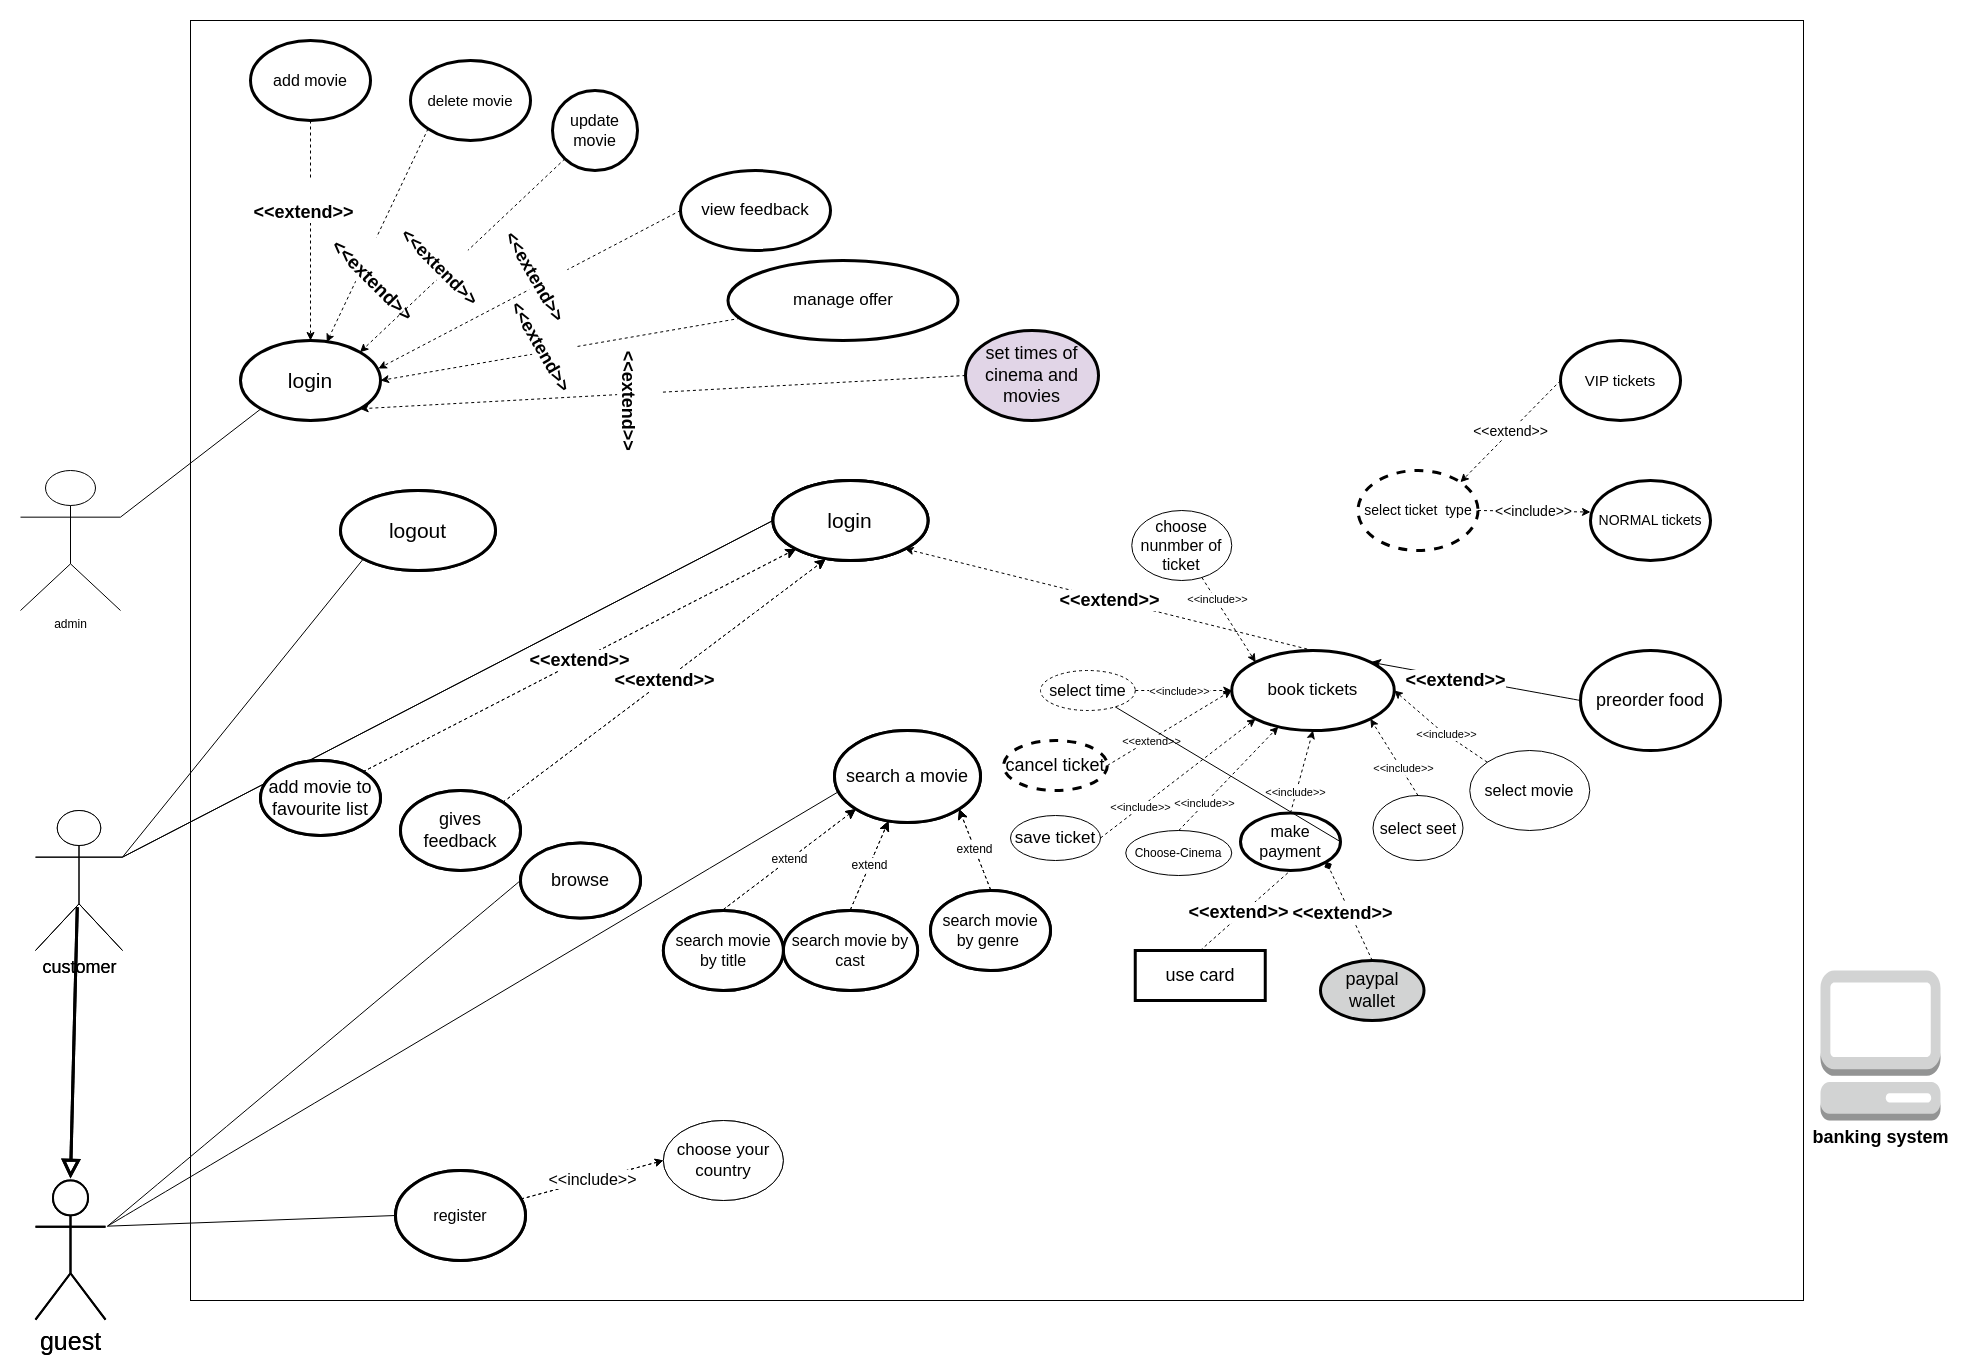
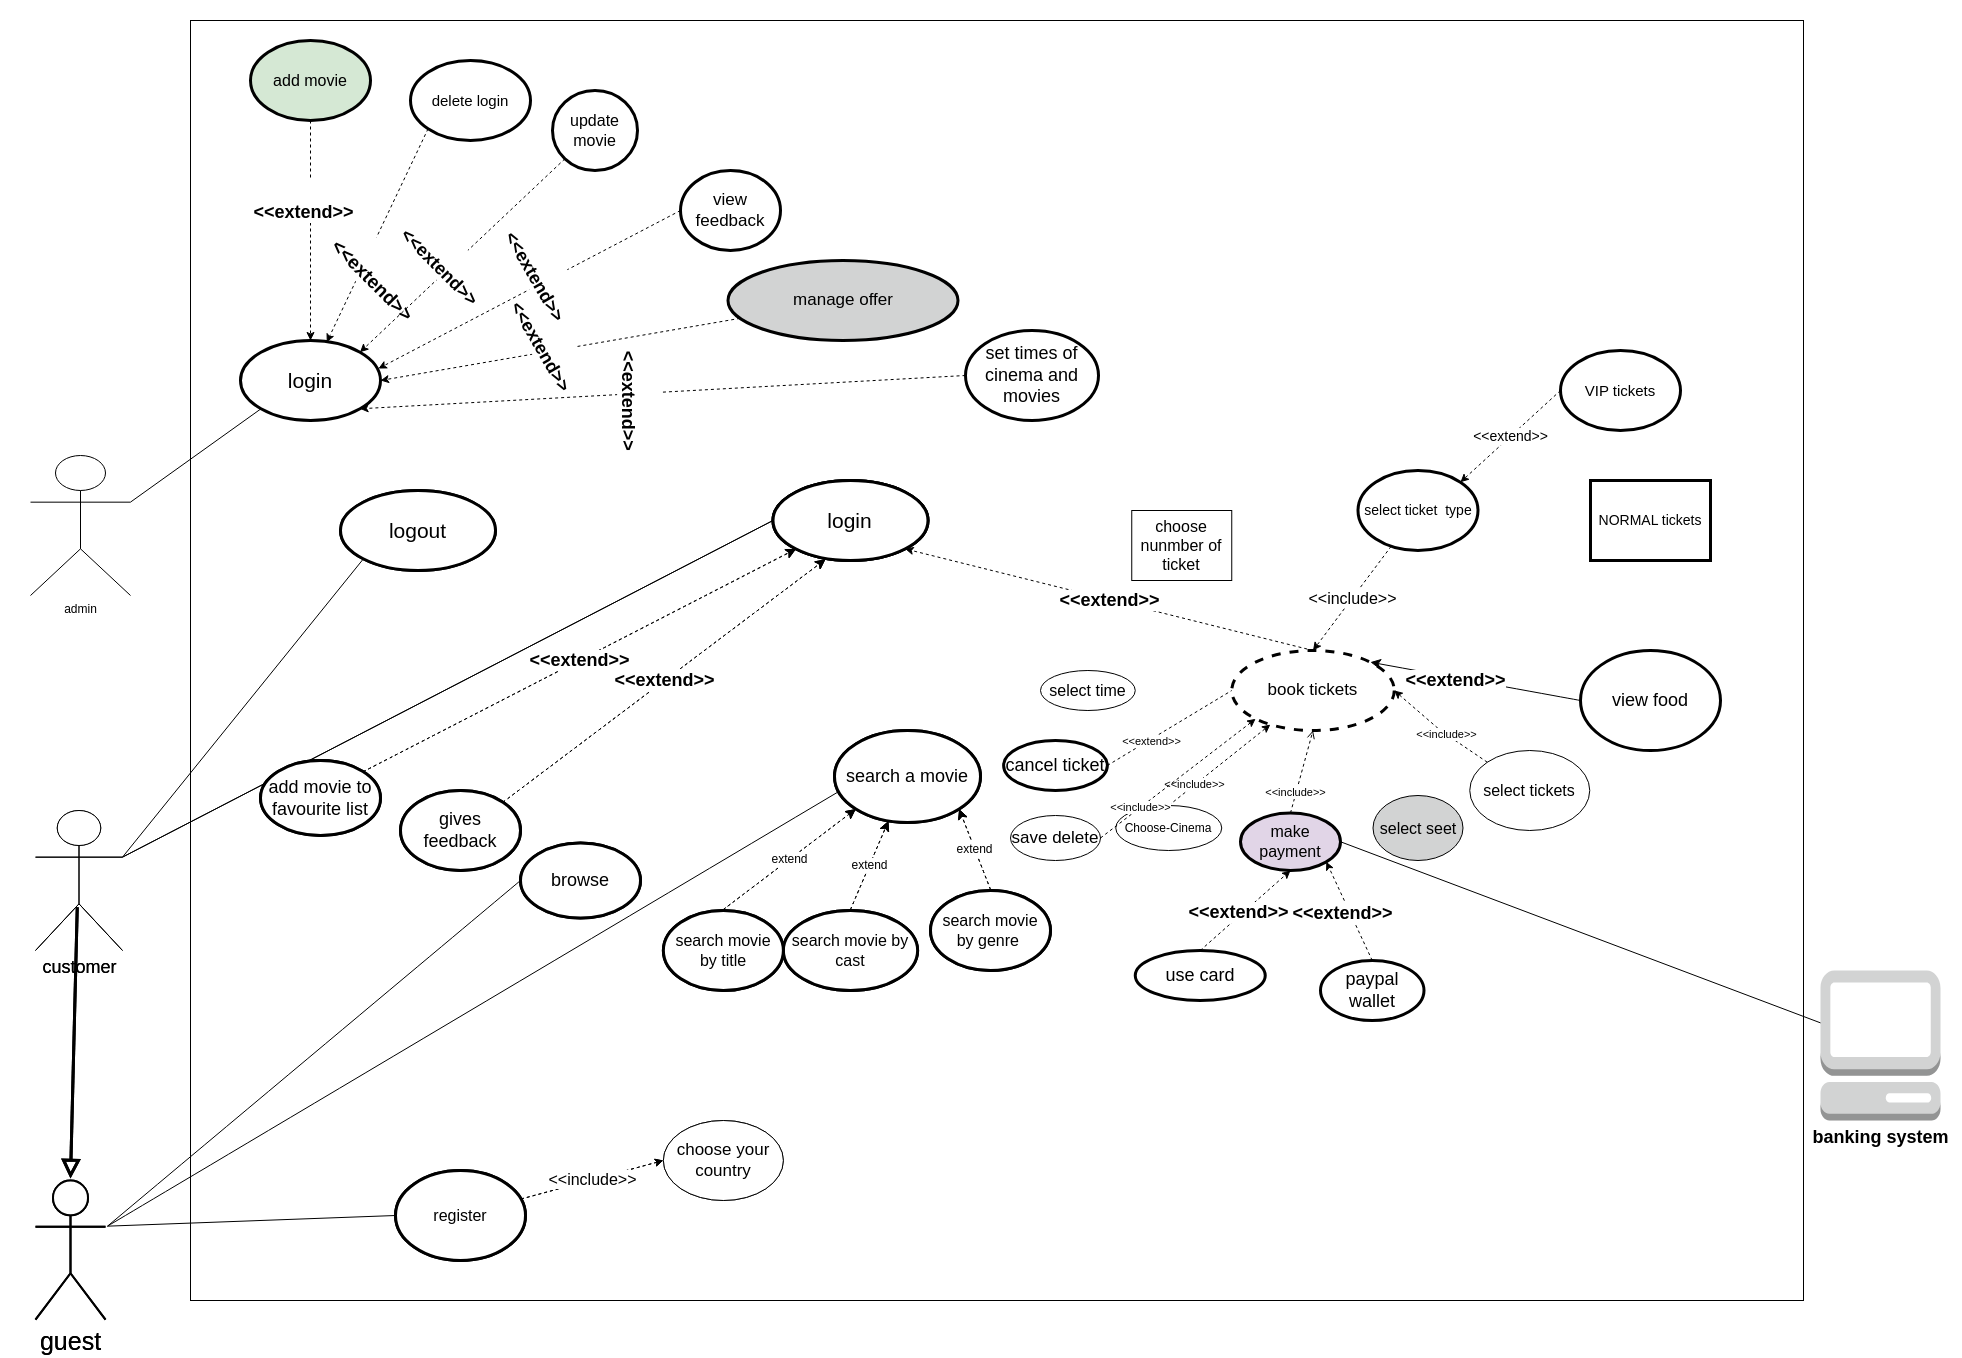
(311, 81) -> (311, 81)
(471, 101) -> (471, 101)
(756, 211) -> (731, 211)
(843, 301) -> (843, 301)
(1032, 376) -> (1032, 376)
(1621, 381) -> (1621, 391)
(1418, 511) -> (1418, 511)
(1531, 511) -> none
(1651, 521) -> (1651, 521)
(71, 541) -> (81, 526)
(1182, 546) -> (1182, 546)
none -> (1354, 595)
(1227, 617) -> none
(1088, 691) -> (1088, 691)
(1180, 691) -> none
(1313, 691) -> (1313, 691)
(1225, 695) -> (1227, 693)
(1651, 701) -> (1651, 701)
(1311, 739) -> (1311, 737)
(1396, 760) -> none
(1055, 766) -> (1055, 766)
(1228, 774) -> (1580, 932)
(1530, 791) -> (1530, 791)
(1418, 828) -> (1418, 828)
(1056, 839) -> (1056, 839)
(1291, 842) -> (1291, 842)
(1179, 853) -> (1169, 828)
(1330, 870) -> (1330, 869)
(1287, 874) -> (1285, 875)
(1200, 976) -> (1200, 976)
(1372, 991) -> (1372, 991)
